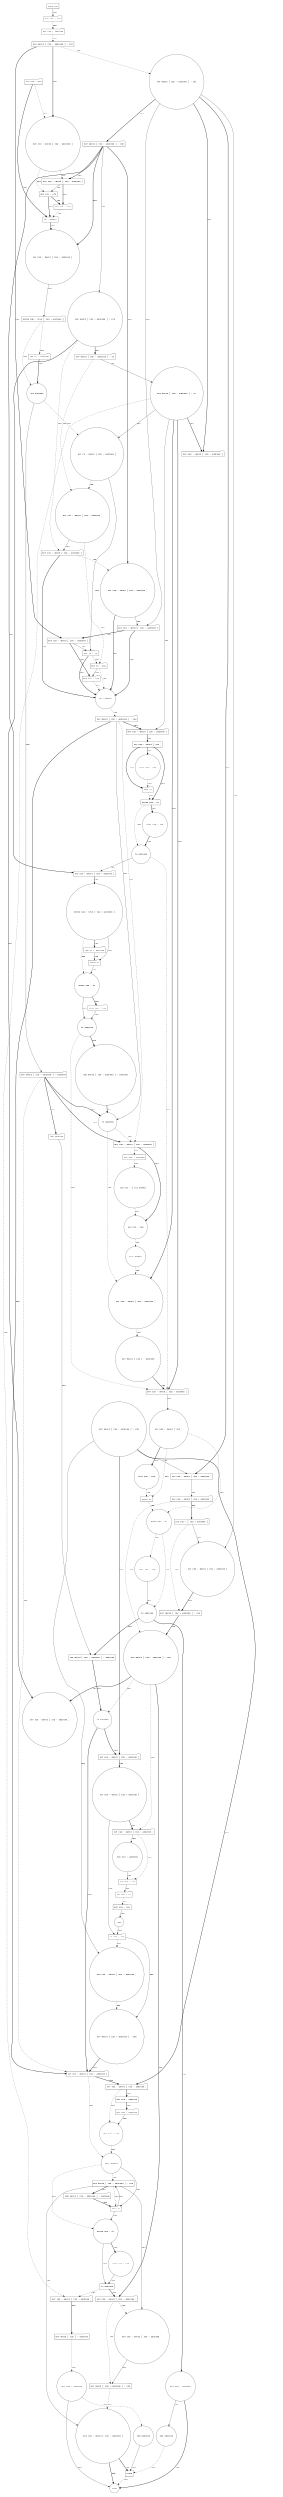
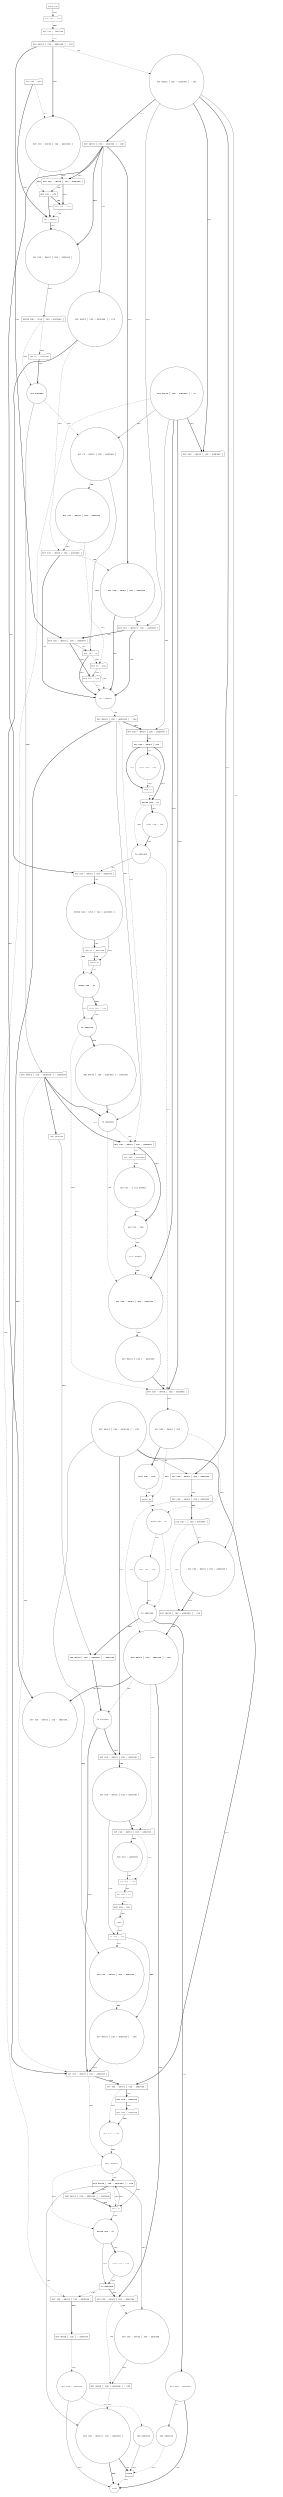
(95, 357) -> none
